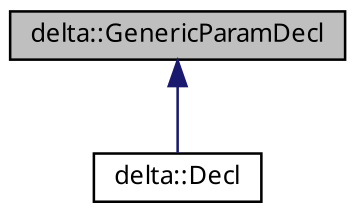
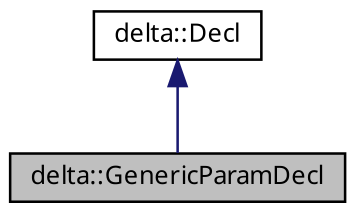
(178, 120) -> (178, 120)
